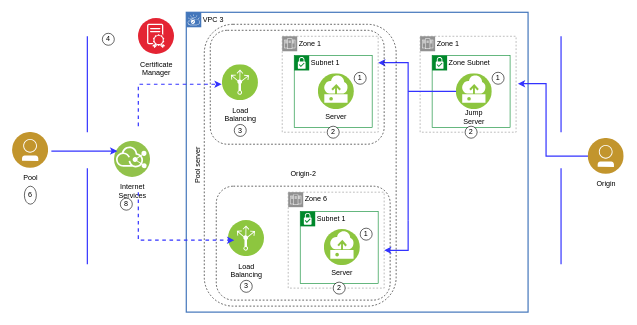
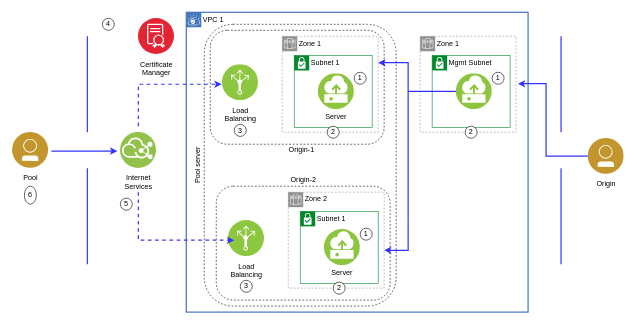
(212, 20) -> (212, 20)
(108, 39) -> (108, 24)
(470, 63) -> (470, 63)
(474, 117) -> none
none -> (302, 150)
(132, 159) -> (138, 150)
(303, 174) -> (303, 180)
(316, 200) -> (316, 200)
(126, 204) -> (126, 204)
